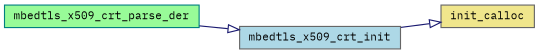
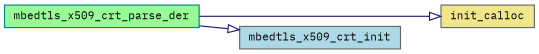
(415, 26) -> (314, 16)
